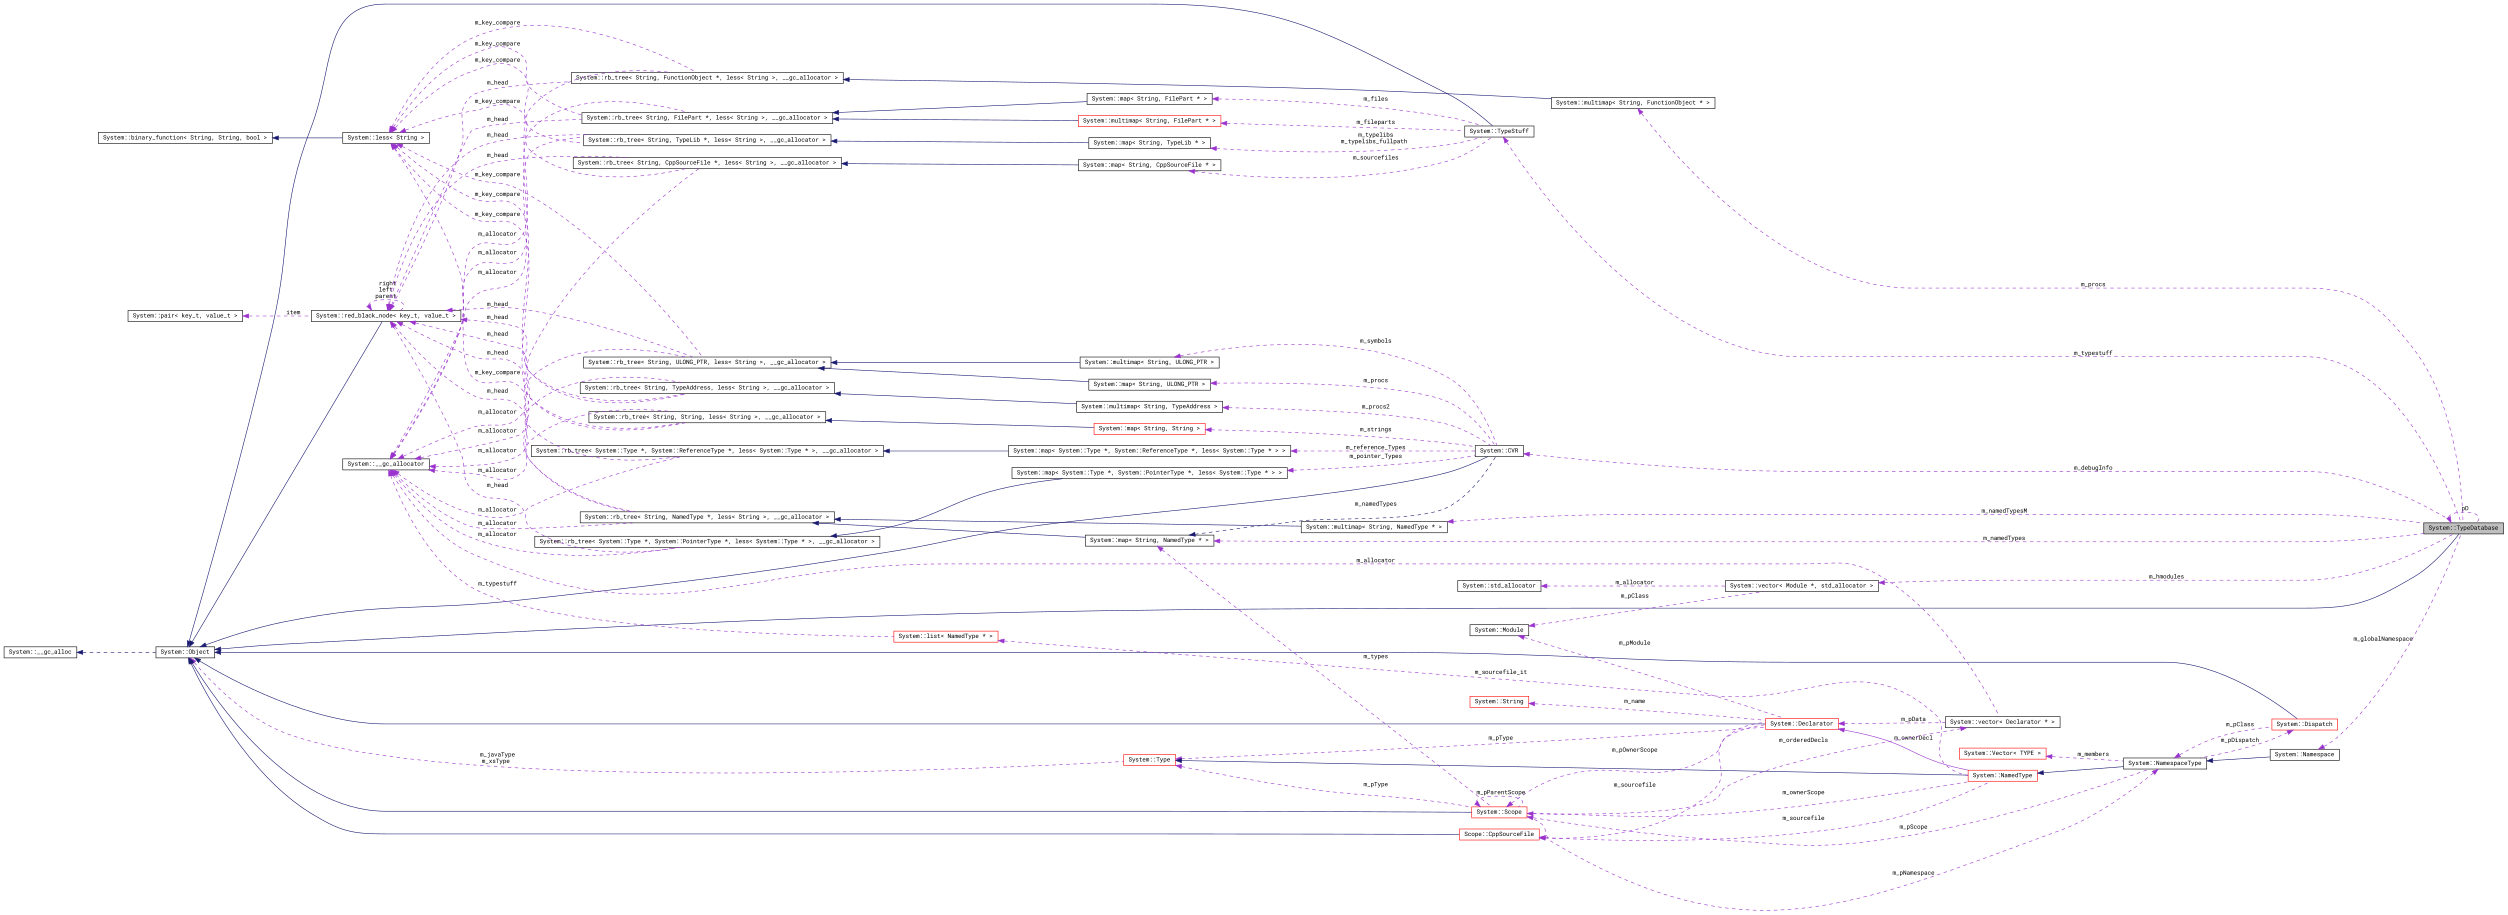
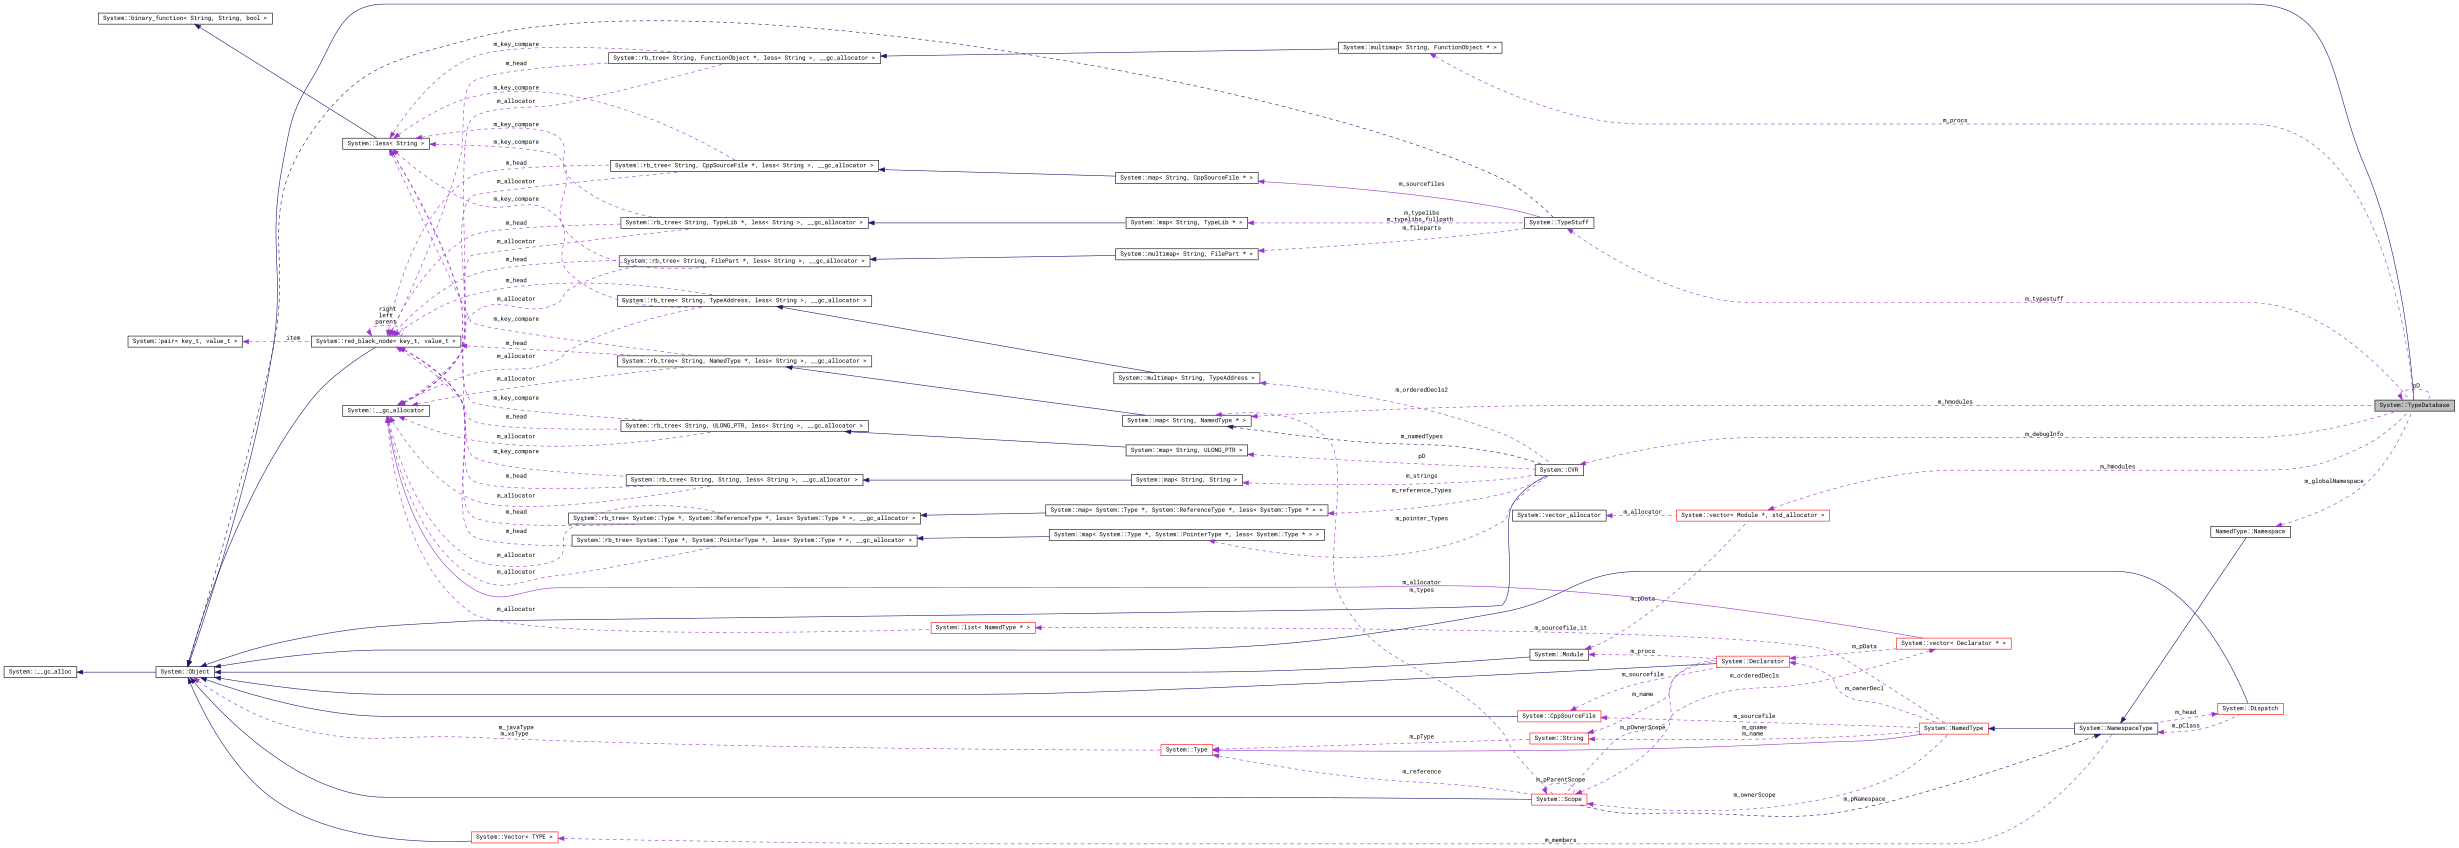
(610, 4) -> (659, 22)
(1150, 99) -> none
(1150, 121) -> (1187, 254)
(1347, 177) -> (1403, 194)
(1150, 363) -> none
(1374, 381) -> (1420, 457)
(1374, 407) -> (1420, 390)
(1150, 429) -> (1187, 480)
(1374, 527) -> none
(2003, 539) -> (1954, 402)
(1210, 564) -> (1102, 587)
(496, 584) -> (515, 610)
(1499, 586) -> (1559, 516)
(1802, 586) -> (1753, 516)
(1633, 596) -> (1641, 599)
(1633, 643) -> (1641, 651)
(119, 652) -> (119, 672)
none -> (876, 672)
(2003, 722) -> (1954, 644)
none -> (1757, 739)
(2238, 741) -> (2184, 713)
(1474, 745) -> (1374, 744)
(1907, 749) -> (1861, 701)
(2305, 755) -> (2251, 532)
(1575, 768) -> (1571, 750)
(1374, 785) -> (1420, 772)
none -> (300, 814)
(1499, 835) -> (1559, 716)
(1845, 844) -> none
(1841, 901) -> (1842, 812)
